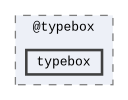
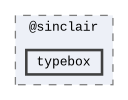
(64, 28) -> (64, 28)
